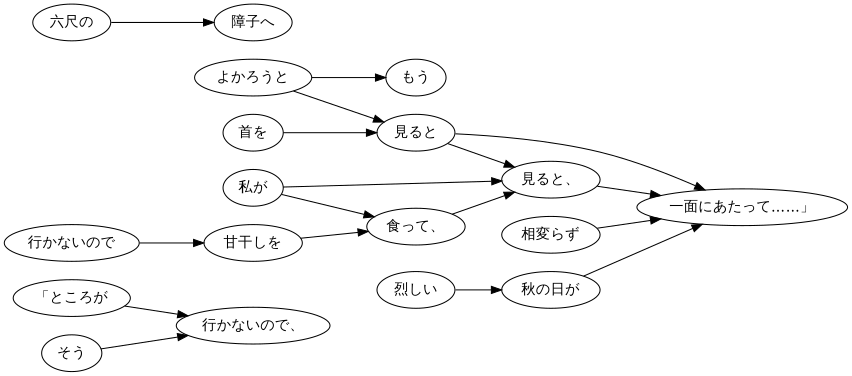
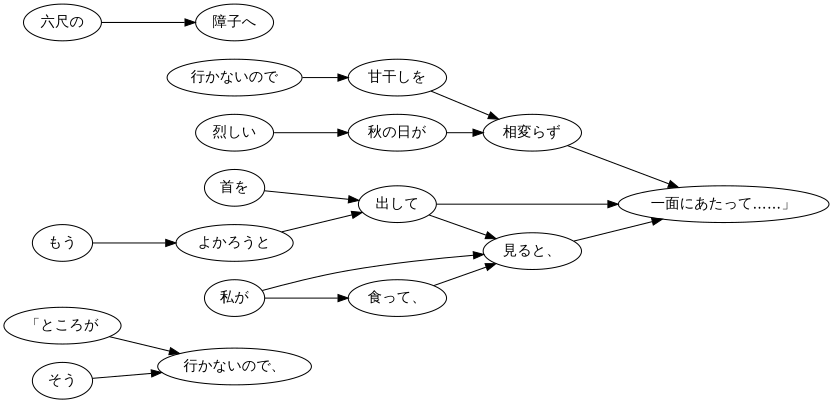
(343, 78) -> (129, 243)
(416, 133) -> (397, 204)
(329, 235) -> (460, 103)
(638, 252) -> (460, 133)
